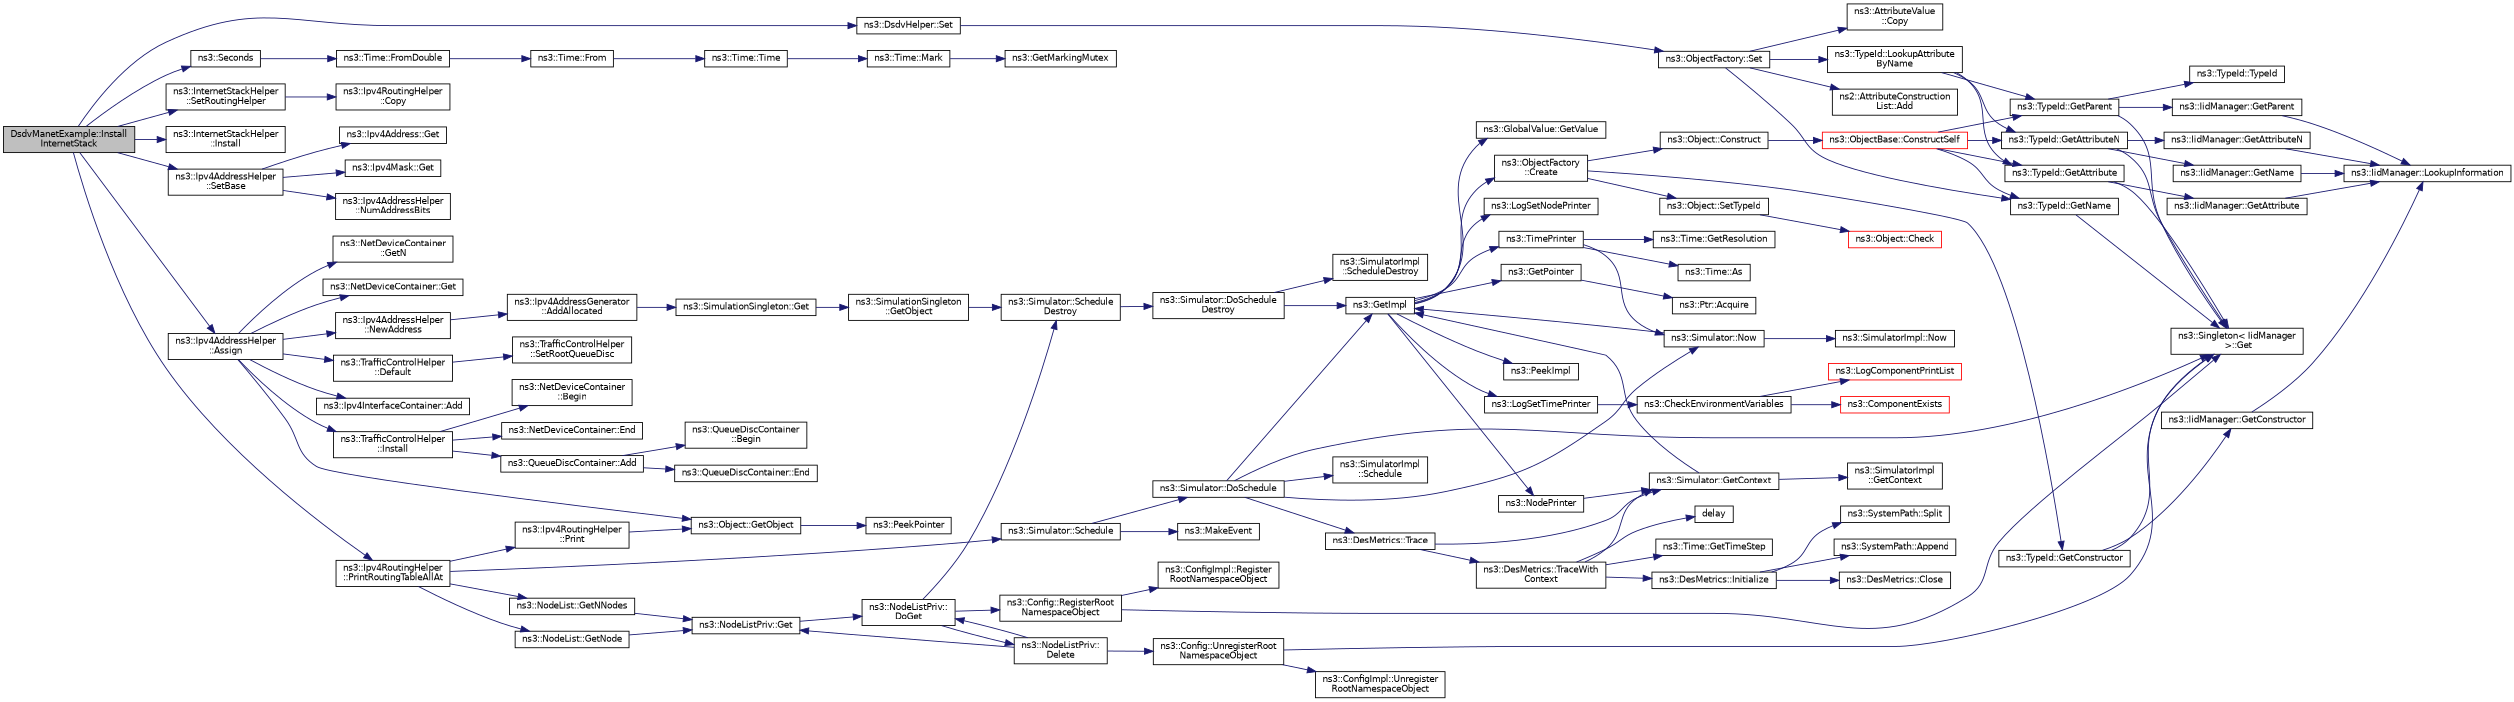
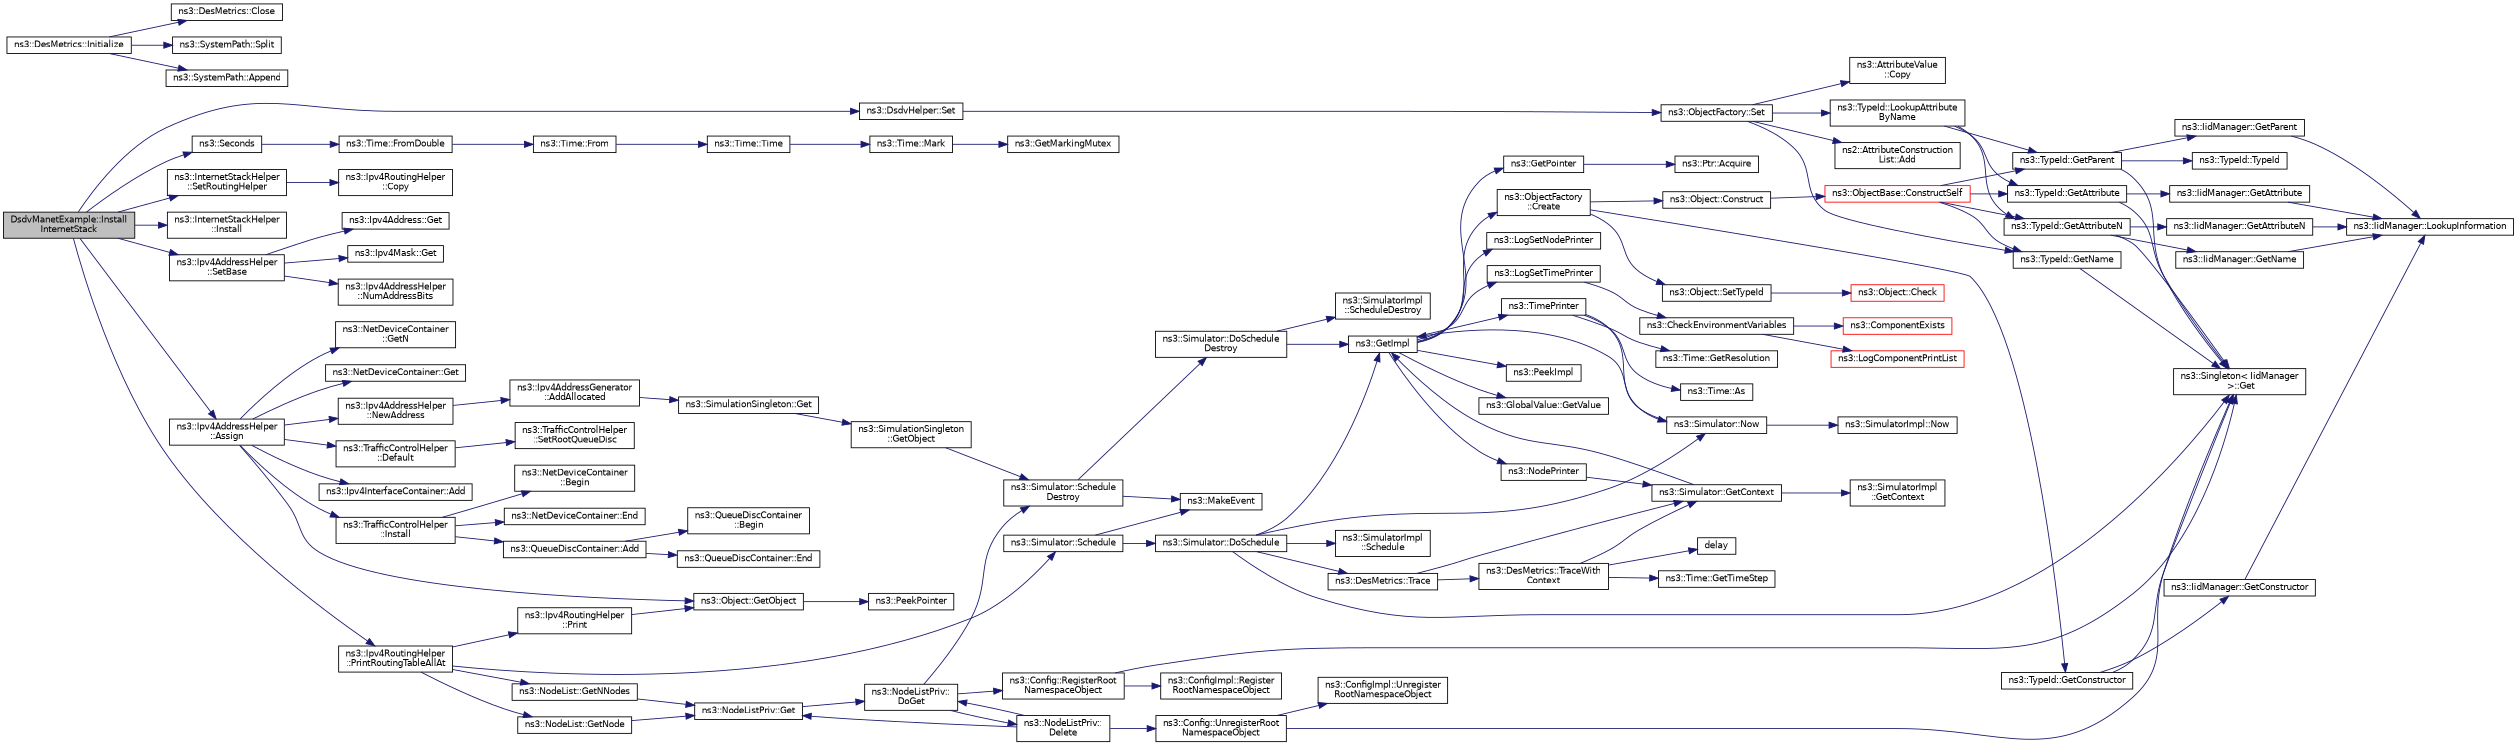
none -> (1147, 498)
(1624, 578) -> none
